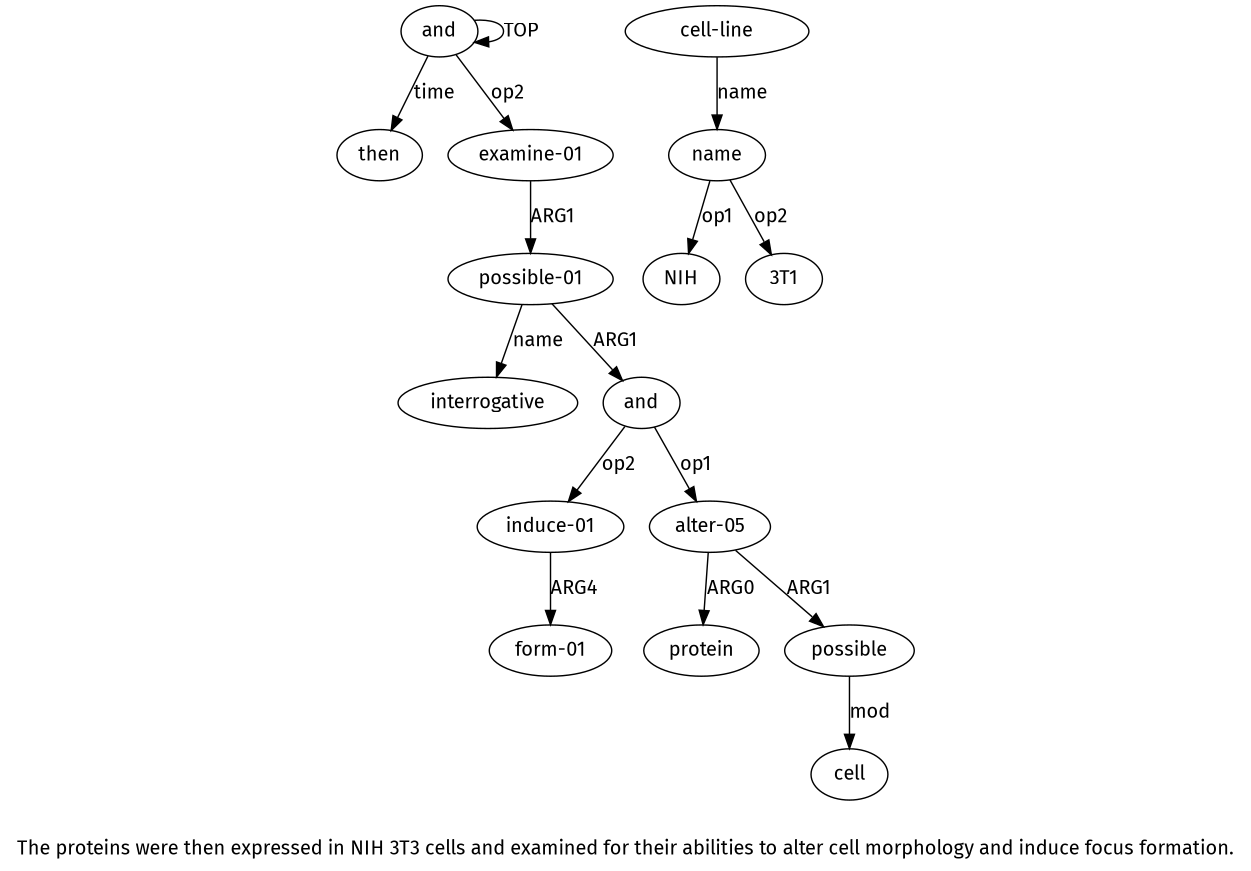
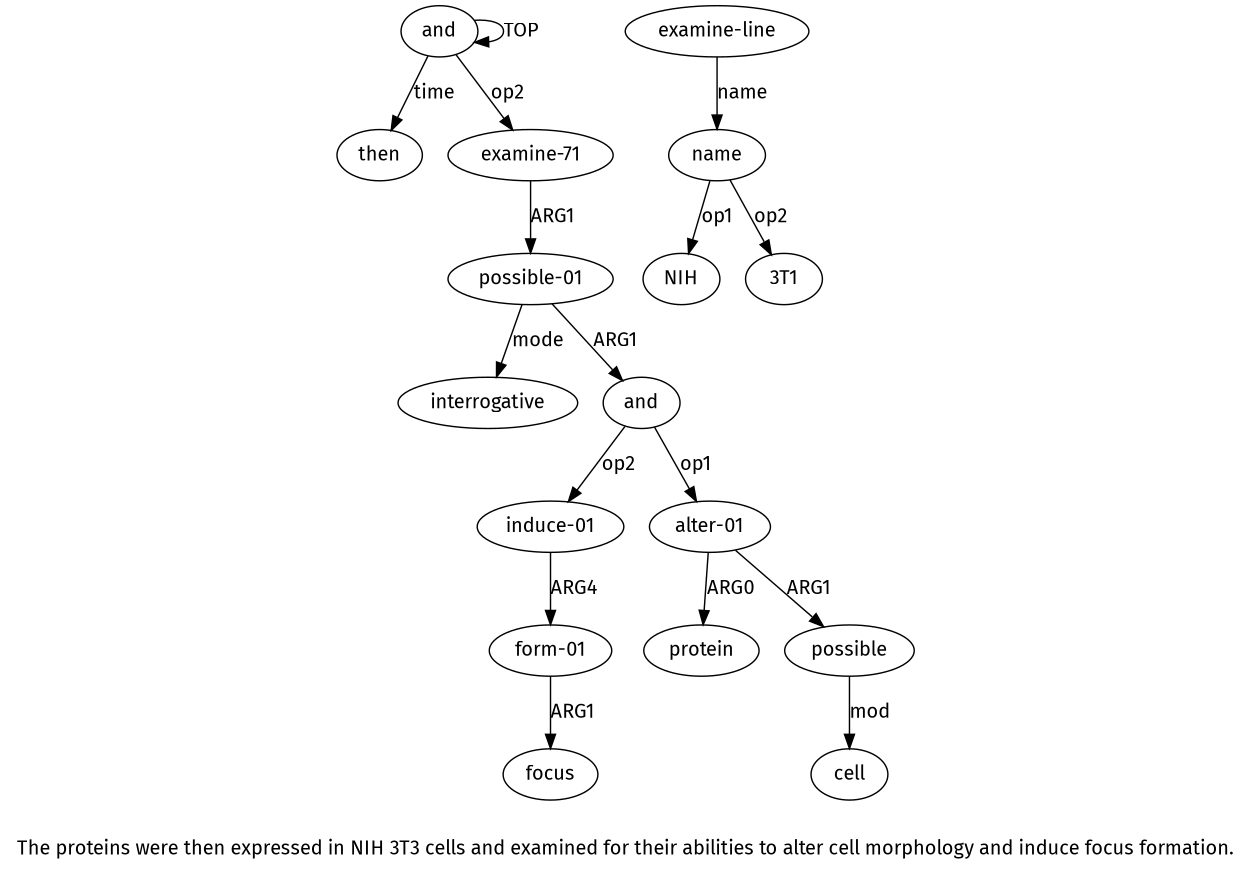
(717, 31) -> (717, 31)
(531, 155) -> (531, 155)
(538, 341) -> (538, 341)
(710, 527) -> (710, 527)
none -> (551, 774)
